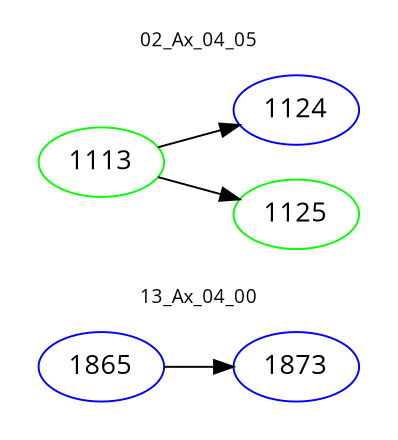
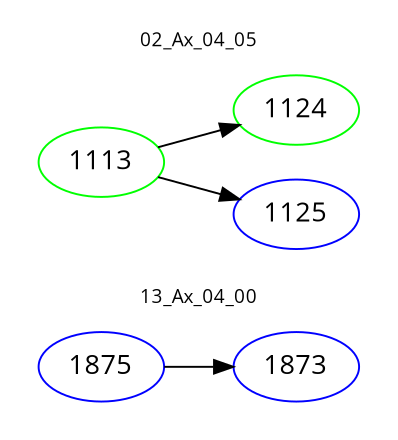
(296, 110) -> (296, 110)
(296, 214) -> (296, 214)
(101, 367) -> (101, 367)
